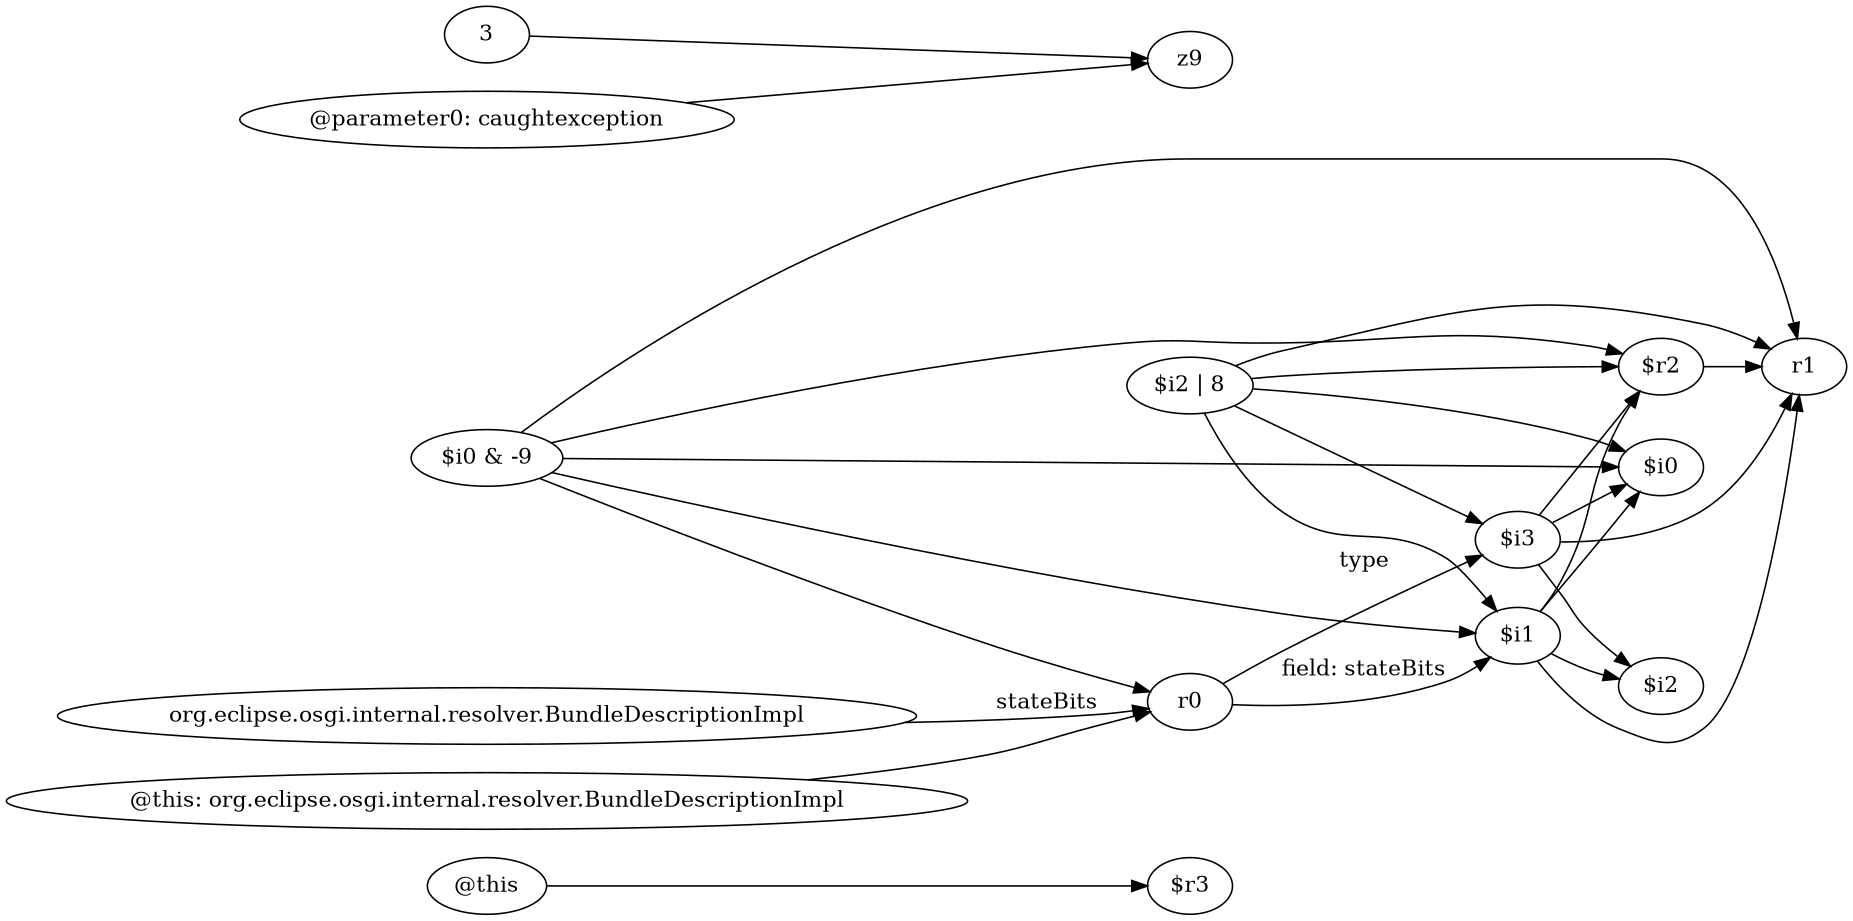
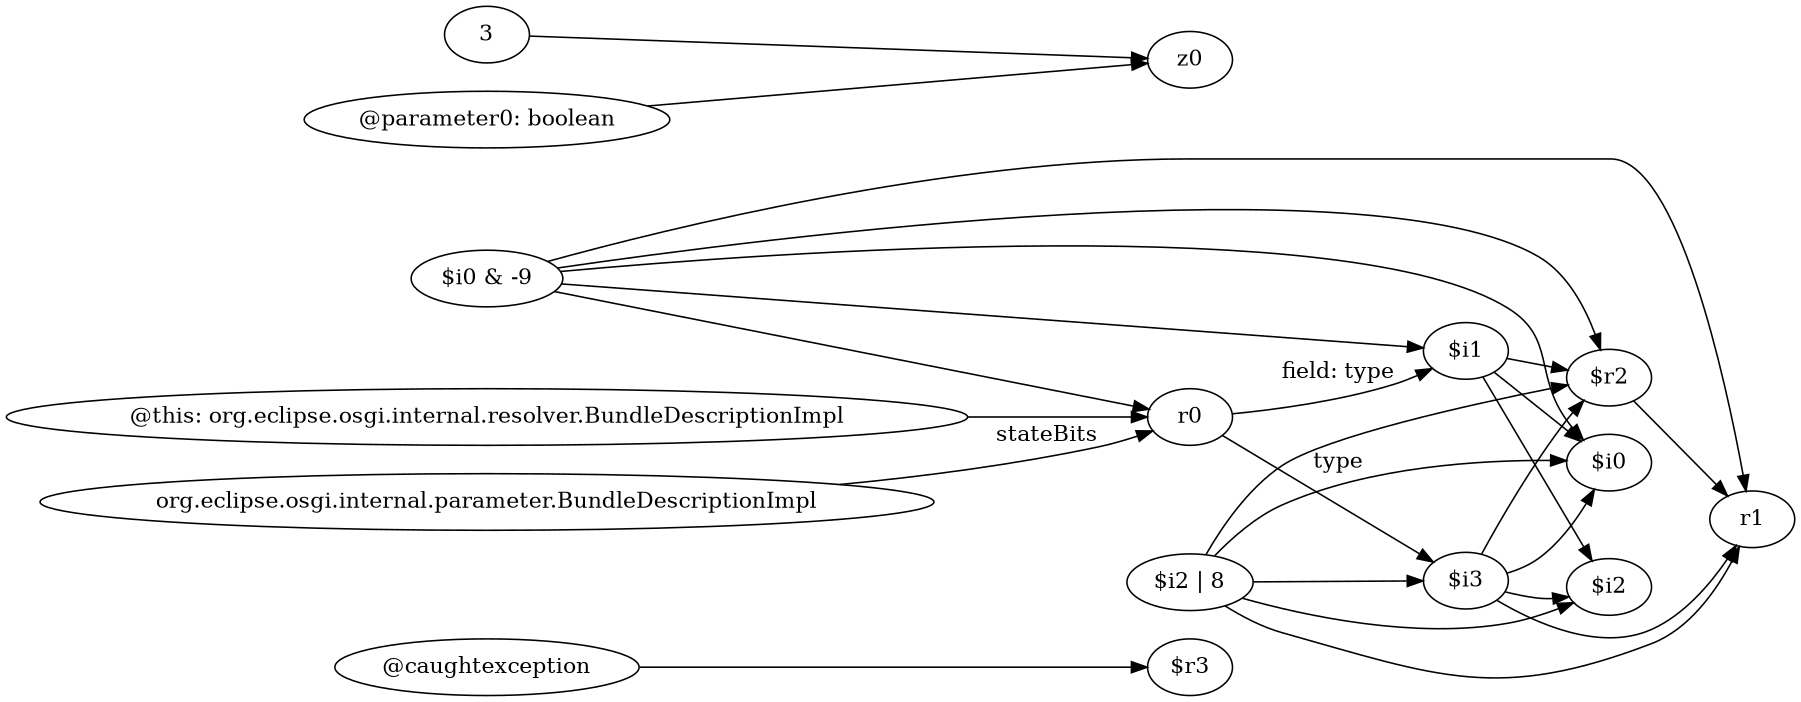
(1190, 60) -> (1190, 60)
(487, 120) -> (487, 120)
(1329, 532) -> (1400, 627)
(1364, 670) -> (1338, 372)
(1740, 670) -> none
(487, 716) -> (487, 502)
(487, 886) -> (487, 667)
